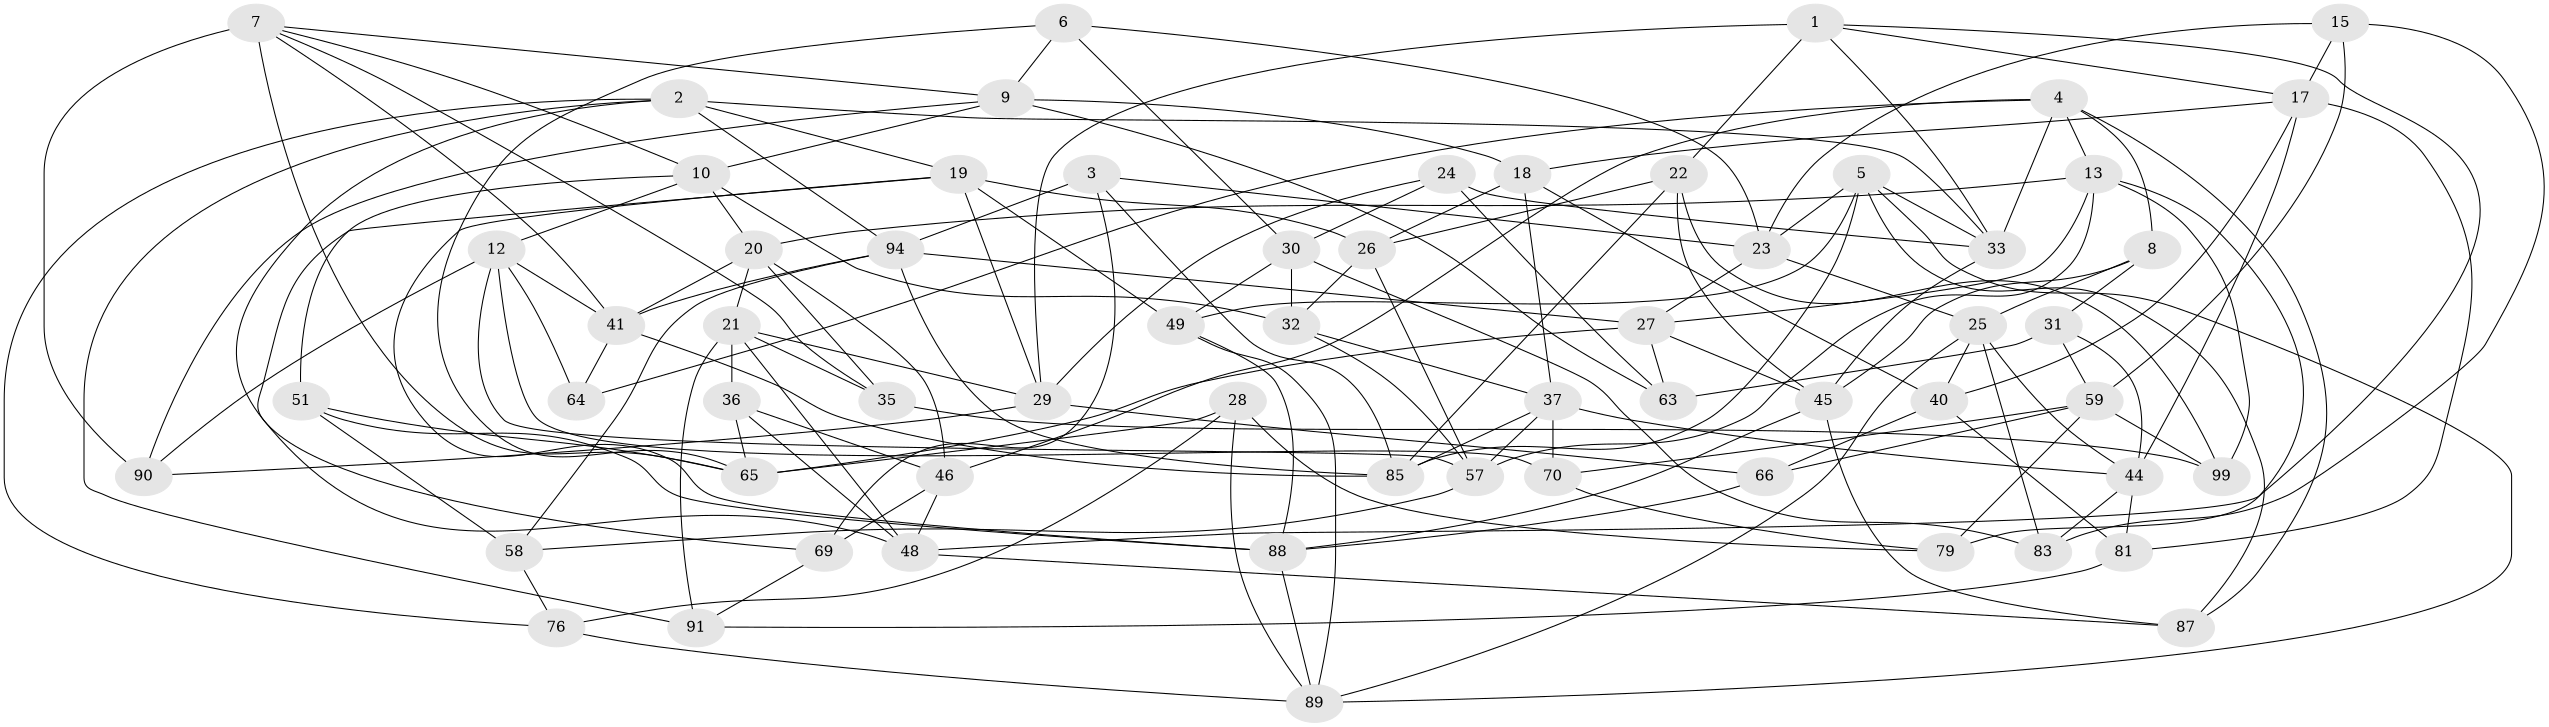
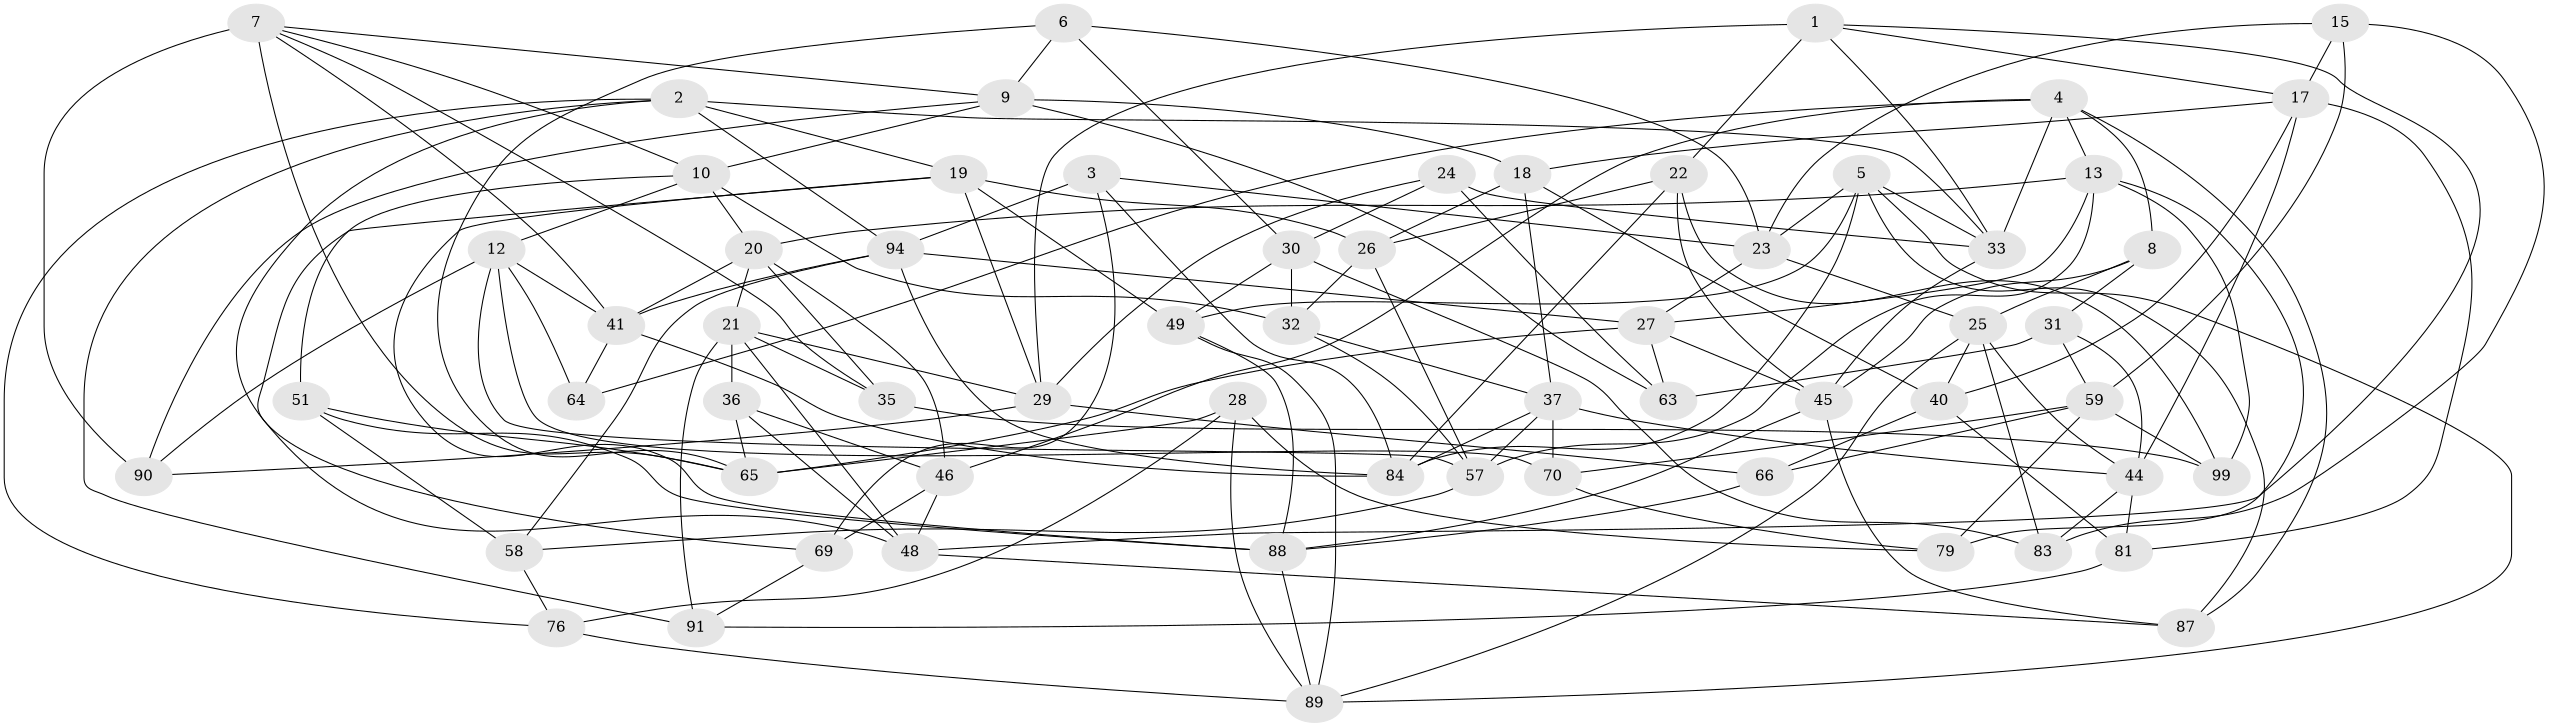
(1395, 477) -> (1395, 477)
